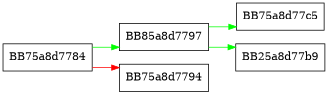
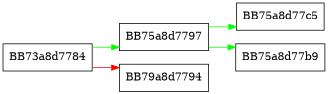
(164, 37) -> (164, 37)
(48, 57) -> (48, 57)
(280, 57) -> (280, 57)
(164, 78) -> (164, 78)
